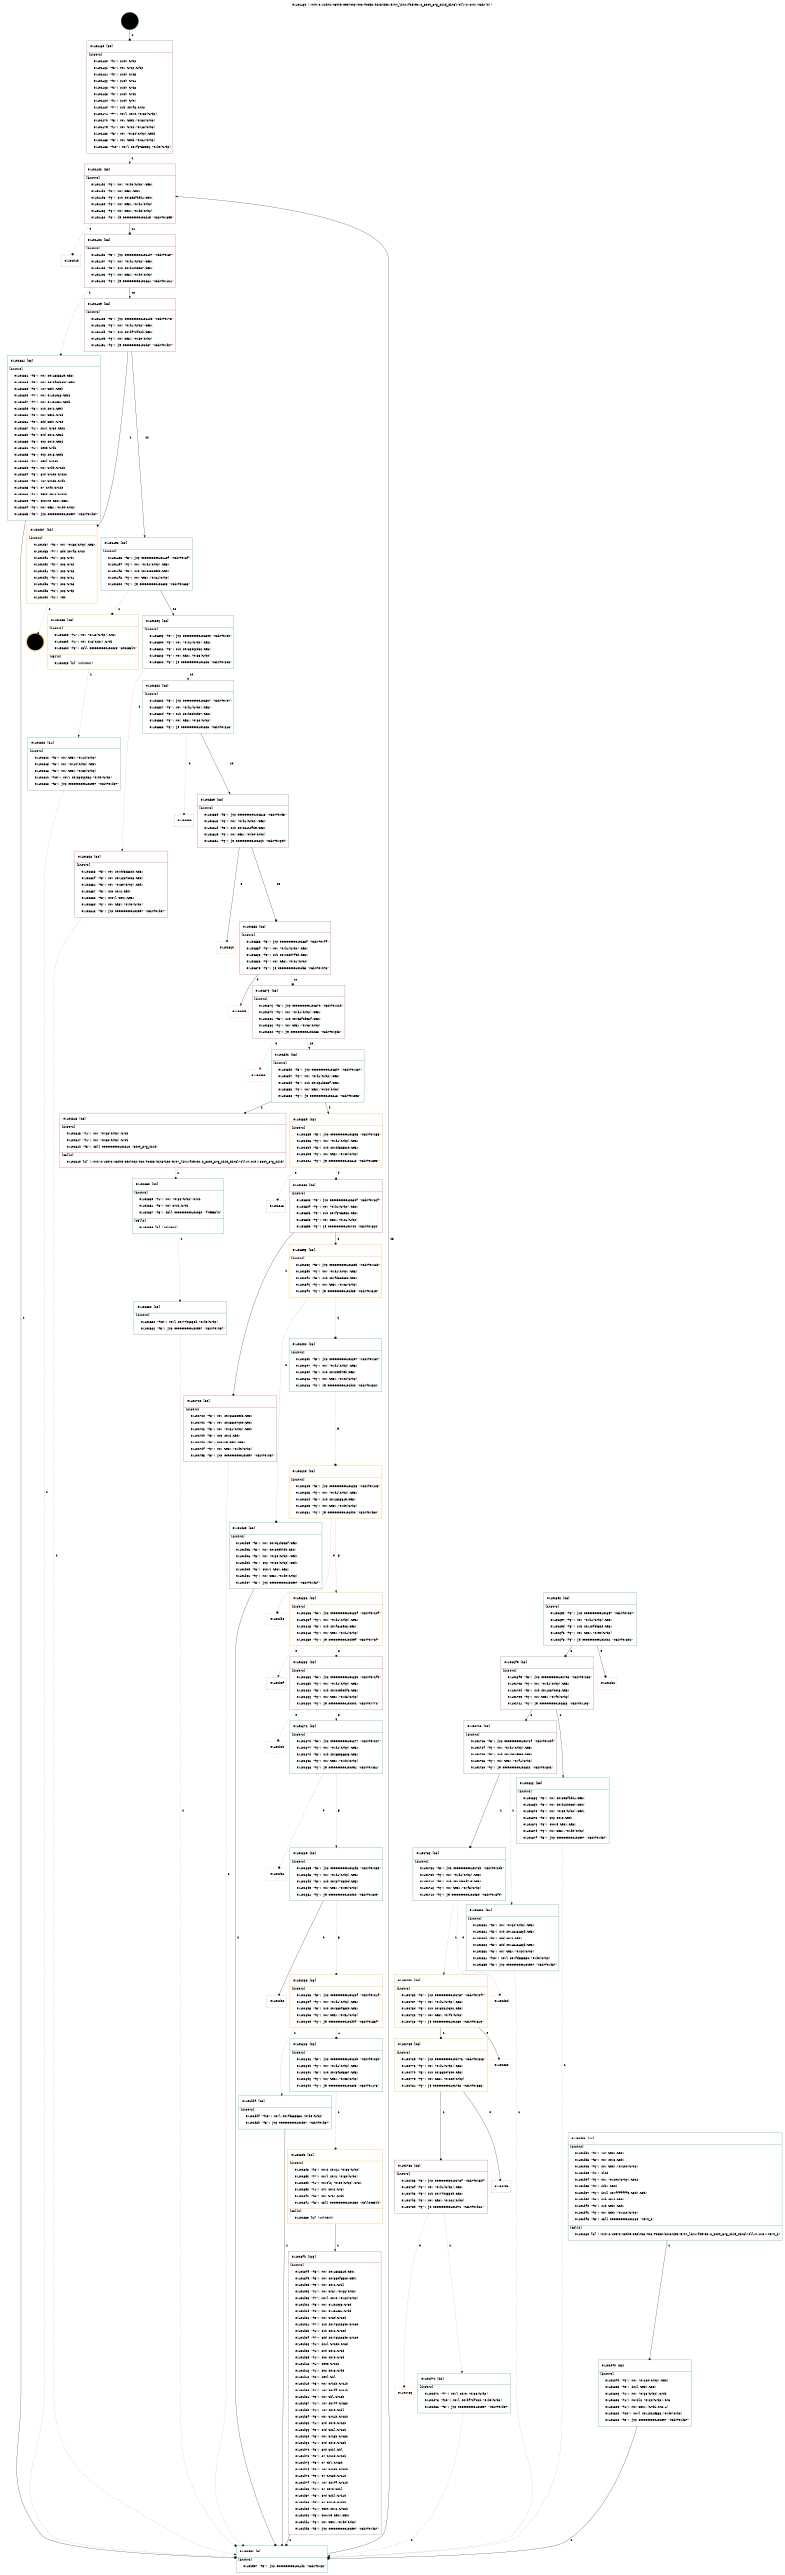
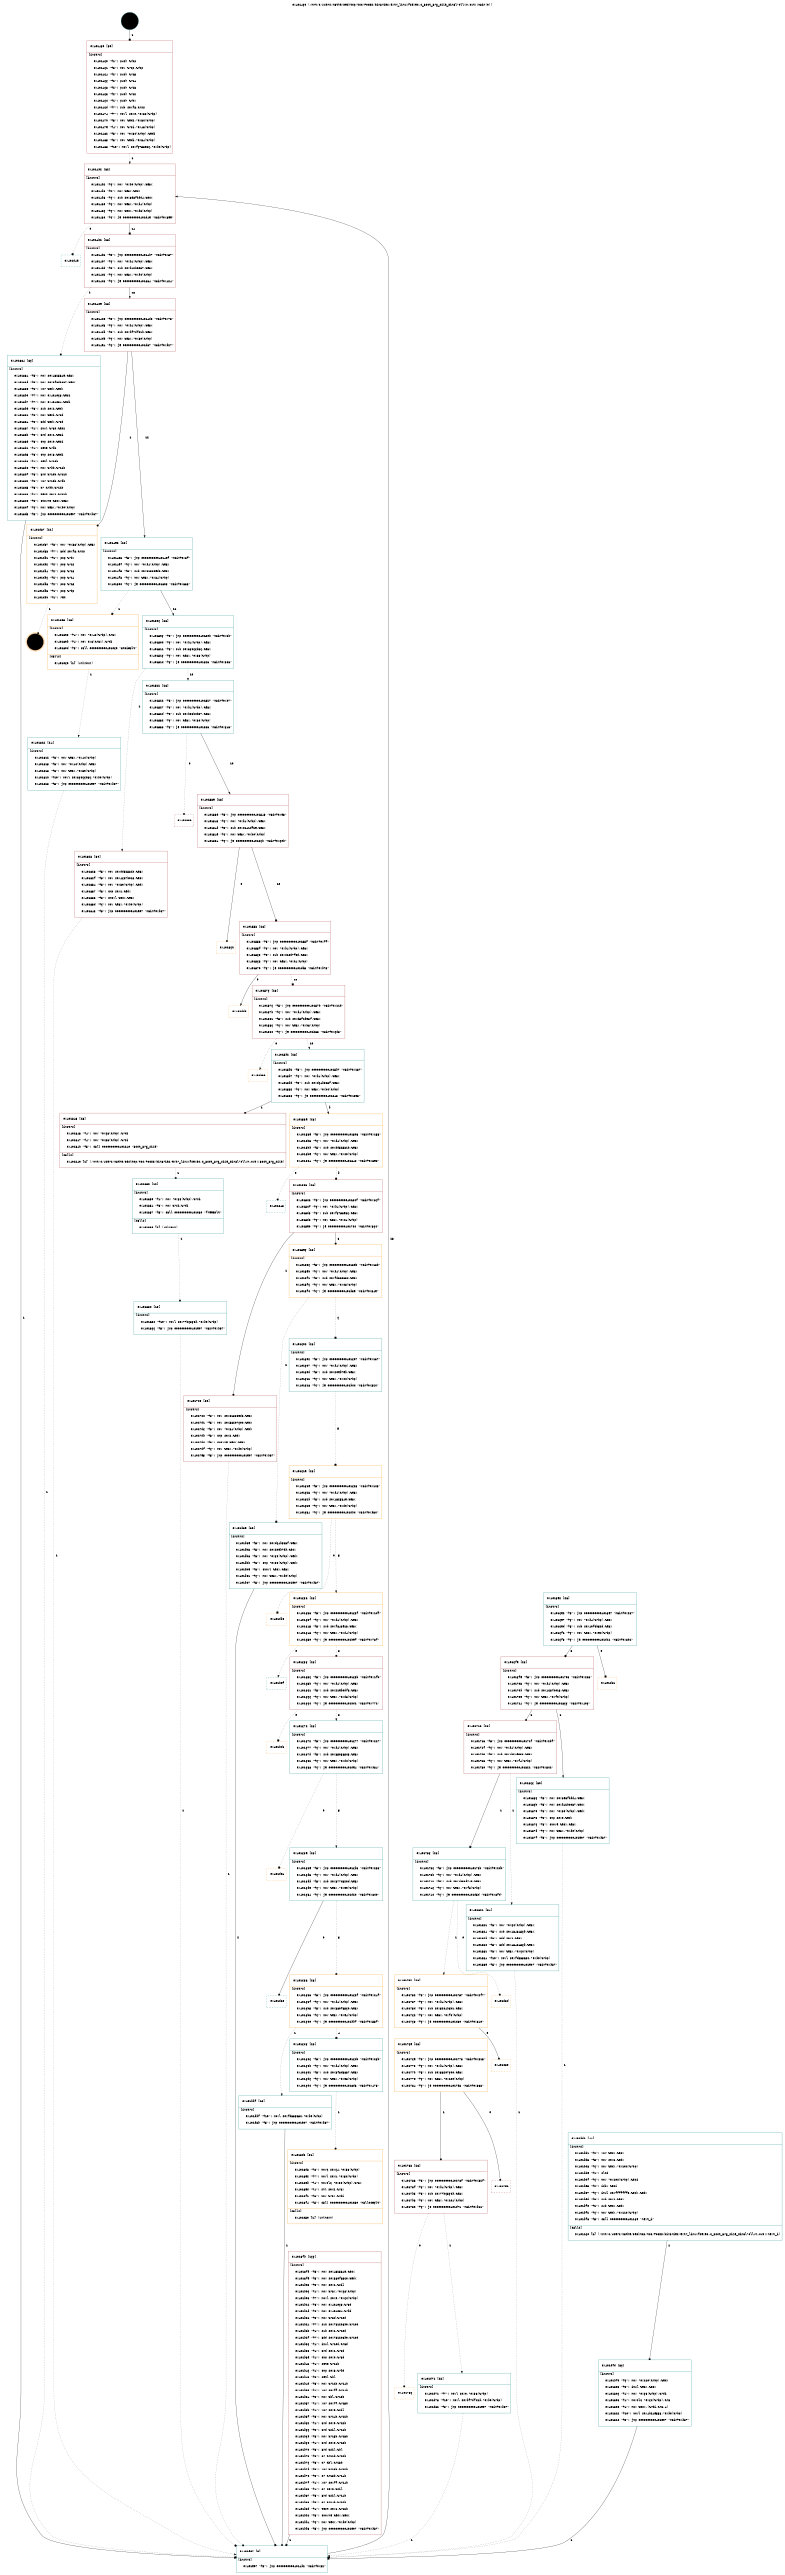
(441, 2032) -> none
(335, 2236) -> none
